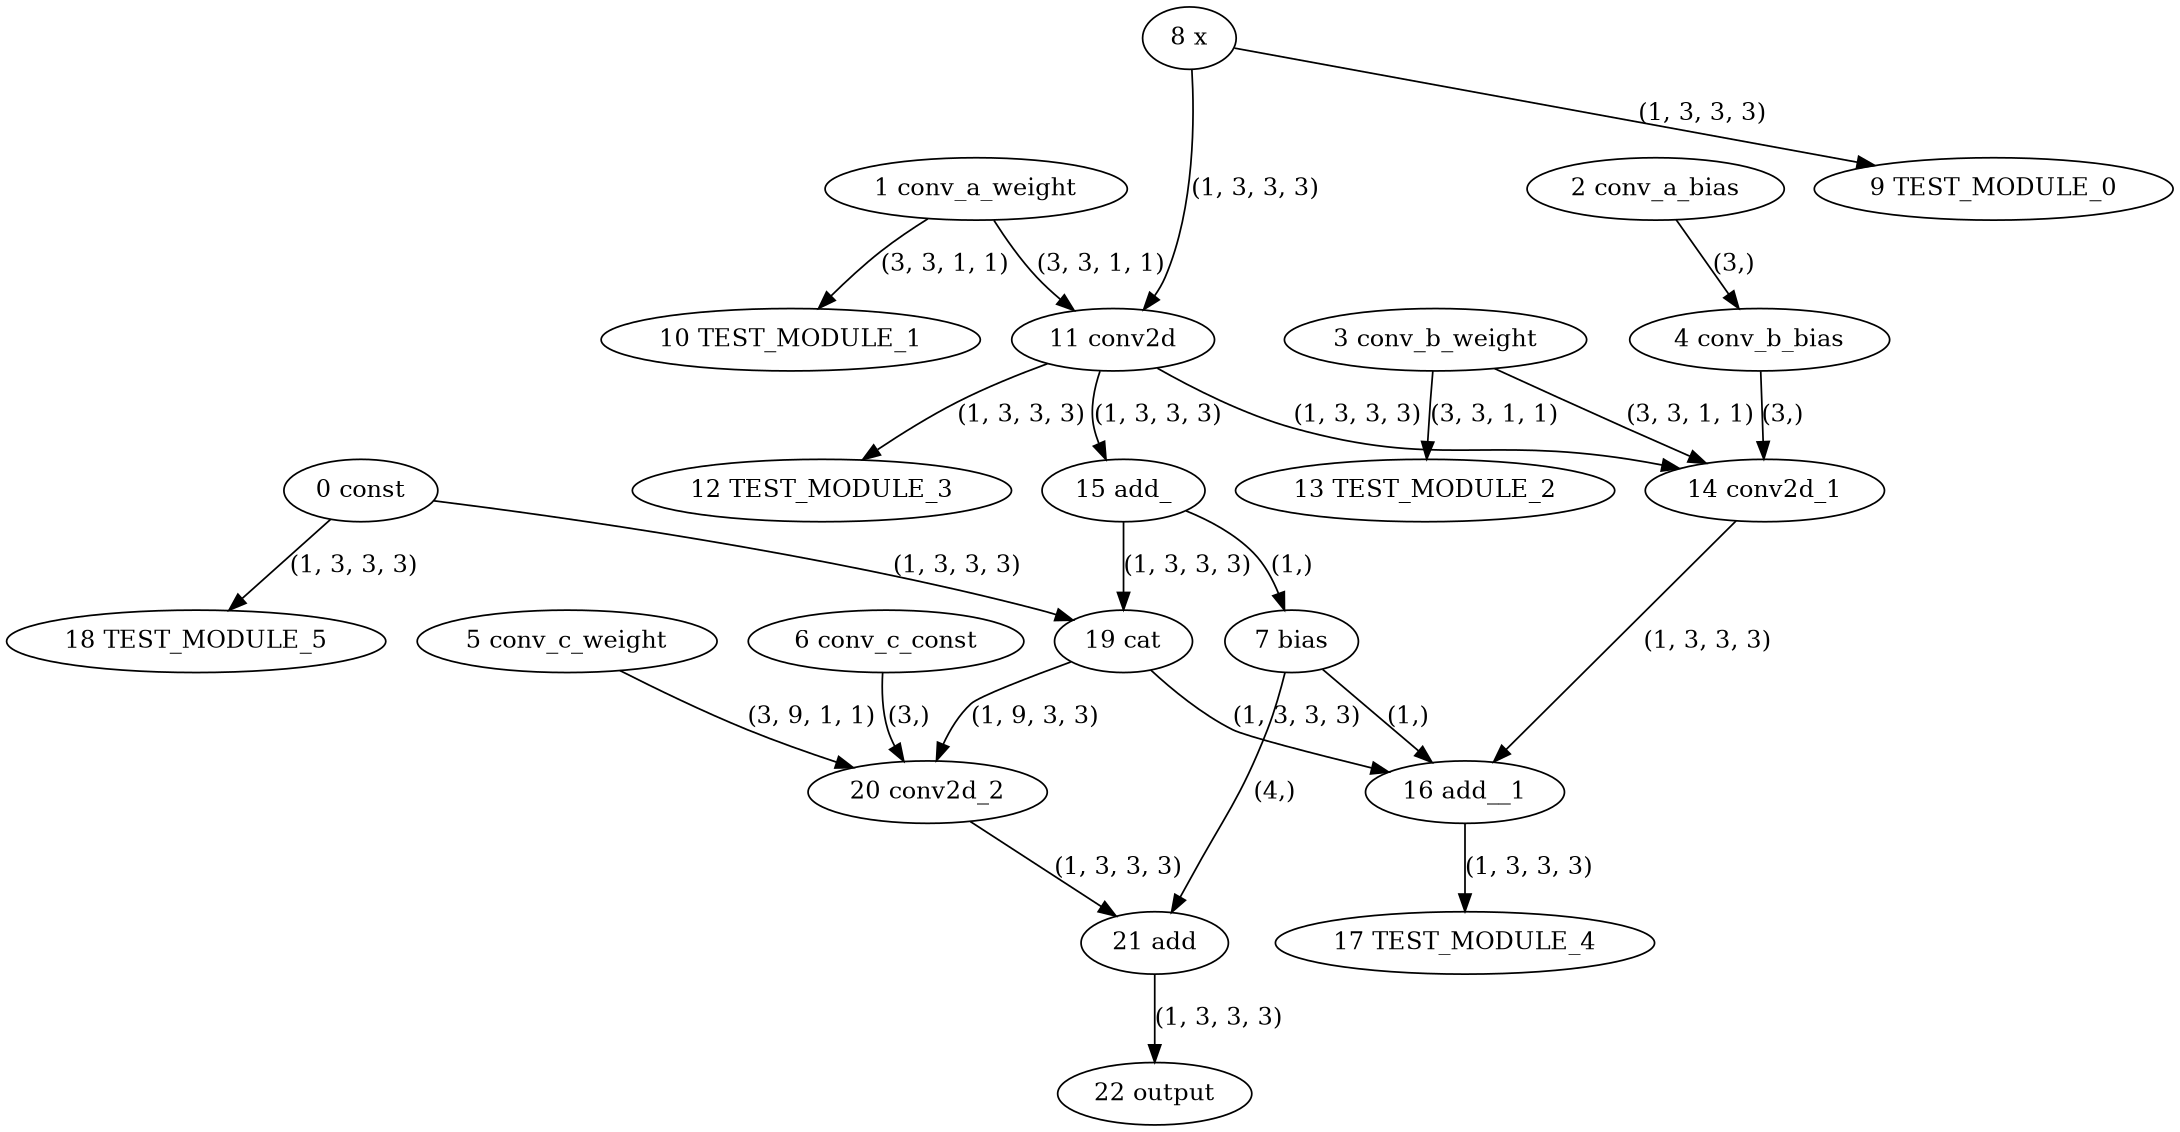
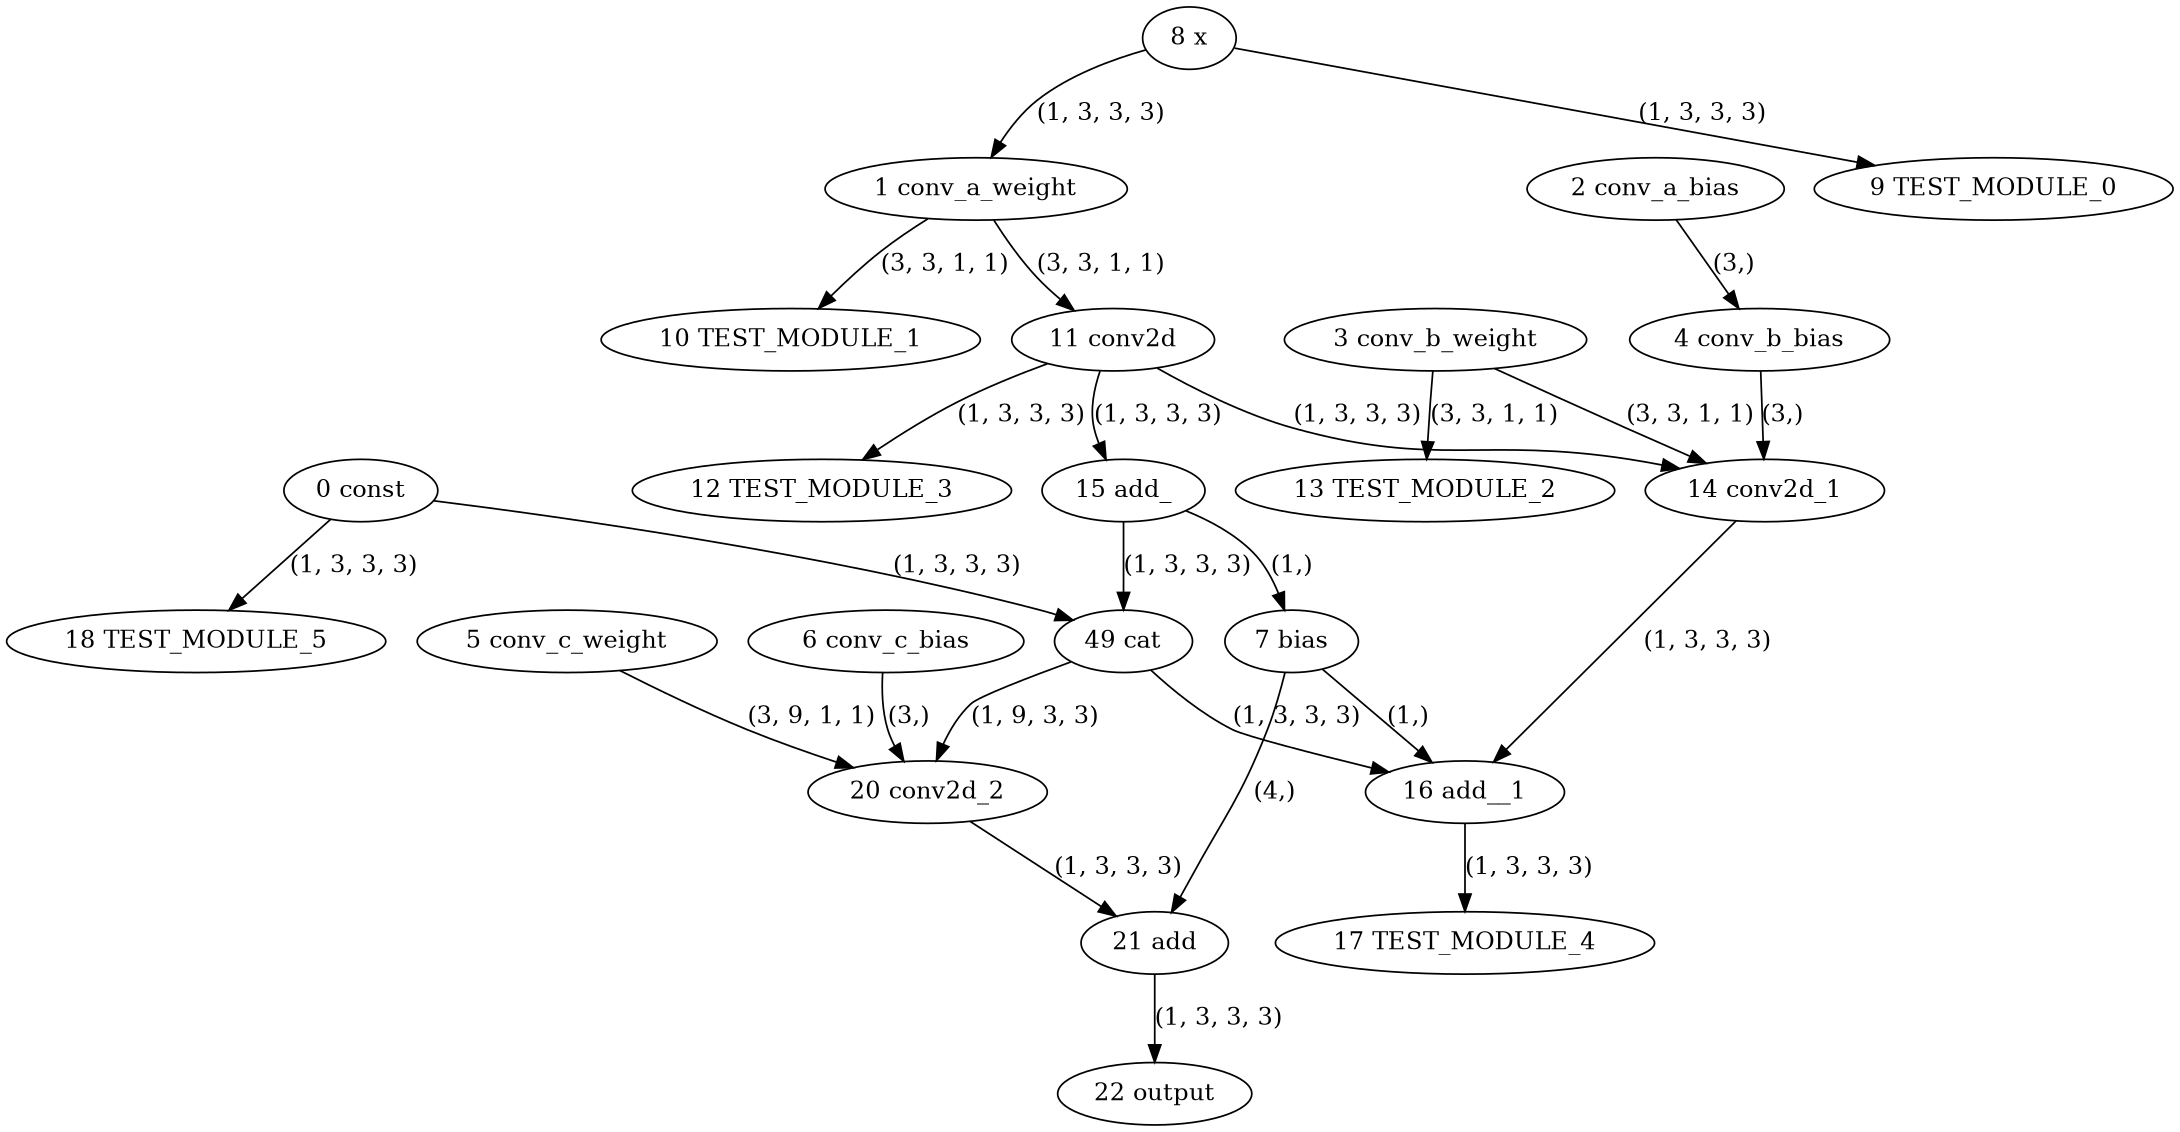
(1188, 186) -> (1064, 83)
(886, 641) -> (886, 641)
(1124, 641) -> (1124, 641)
